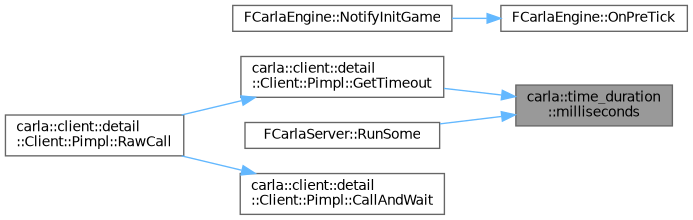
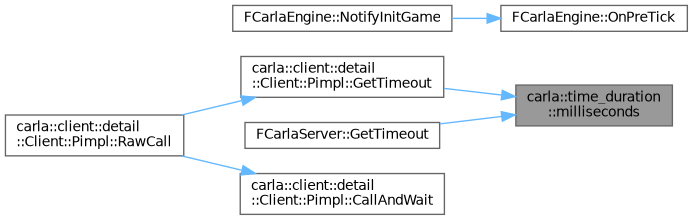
(342, 135) -> (342, 135)
